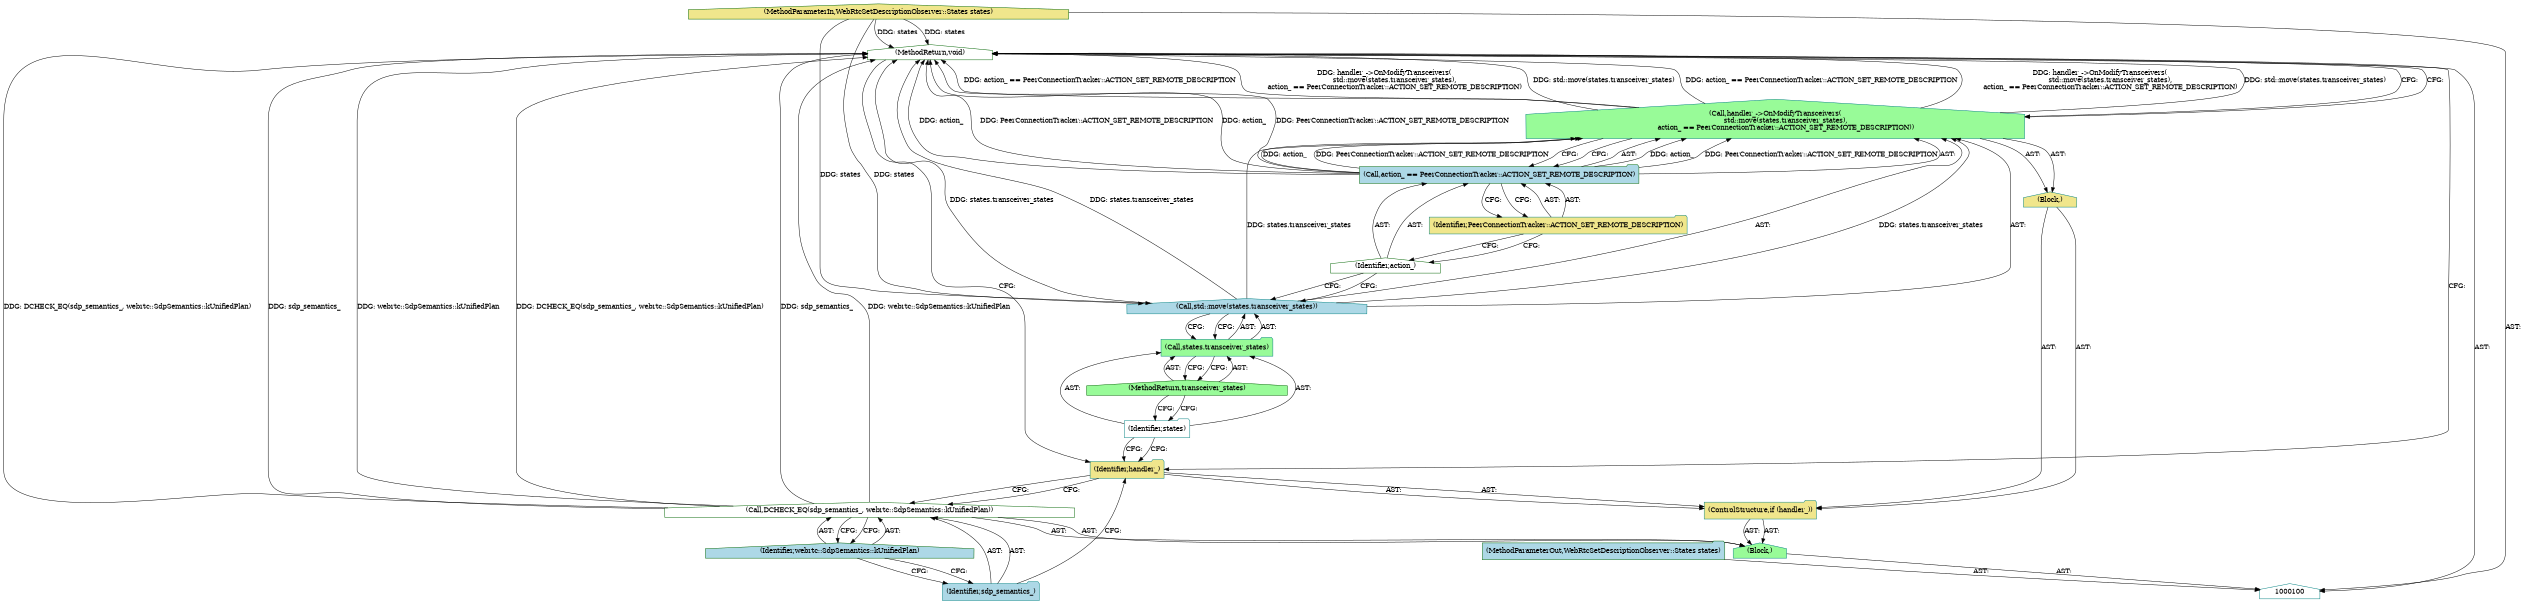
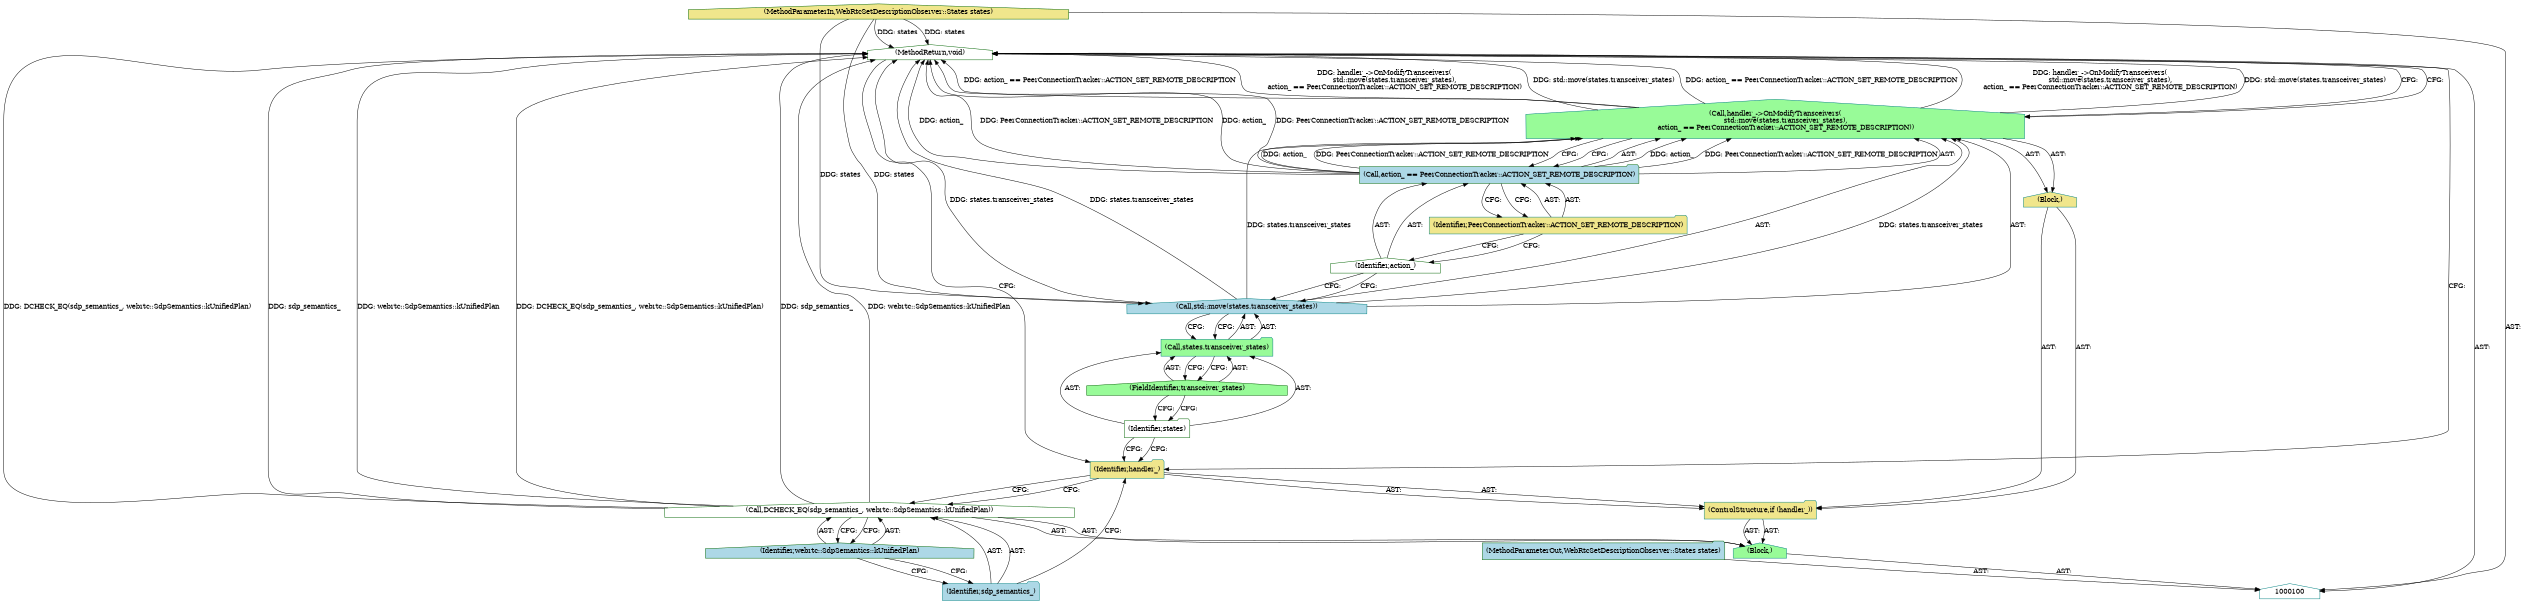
(1187, 388) -> (1187, 388)
(1157, 429) -> (1157, 429)
